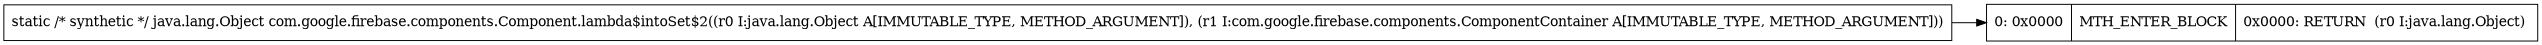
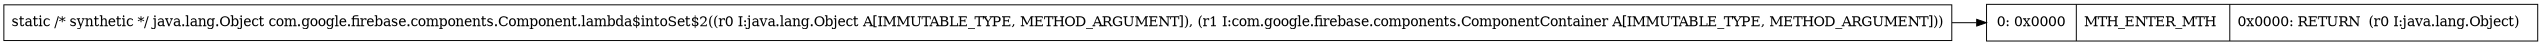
(2154, 22) -> (2150, 22)
